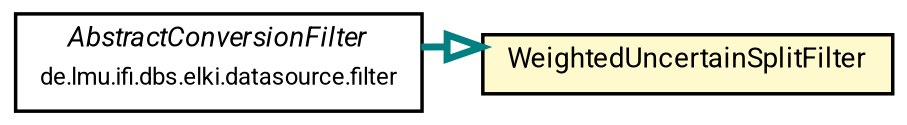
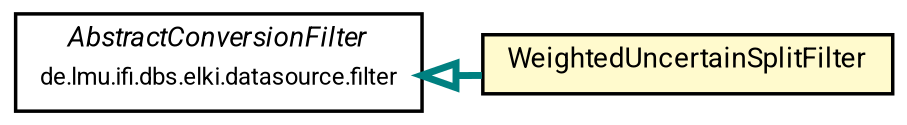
(434, 47) -> (469, 76)
